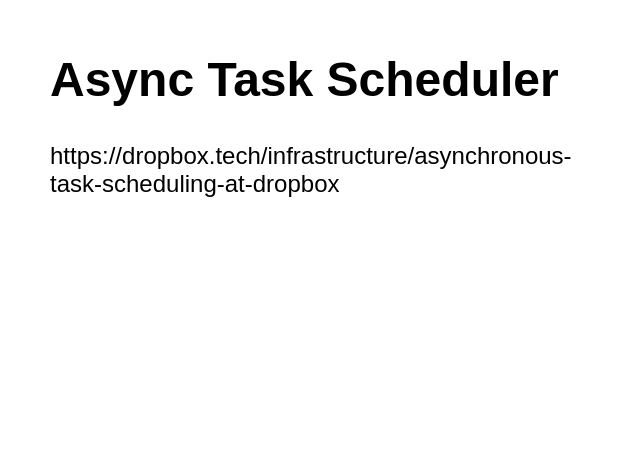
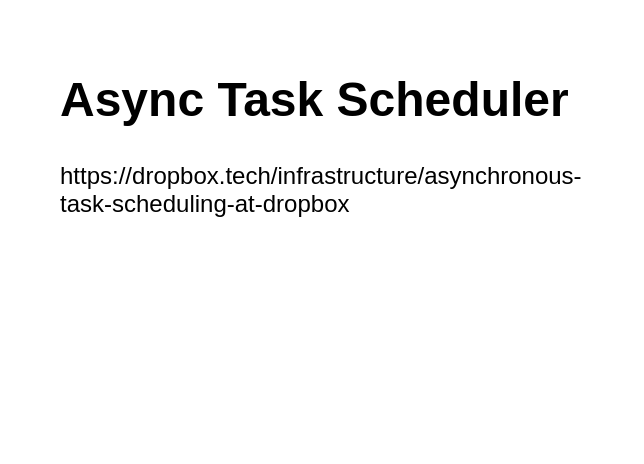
(321, 231) -> (331, 251)
